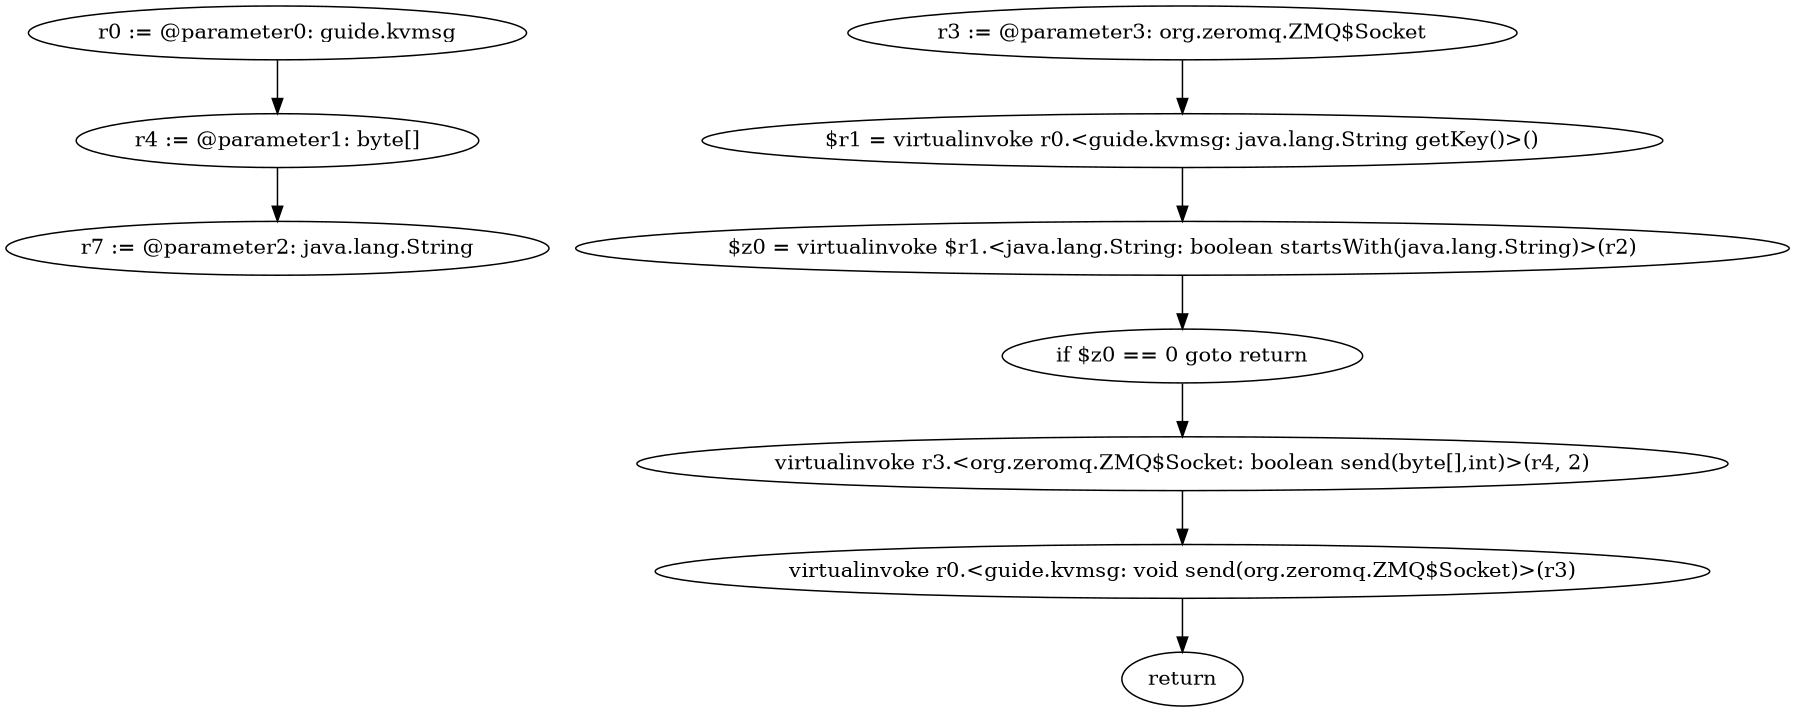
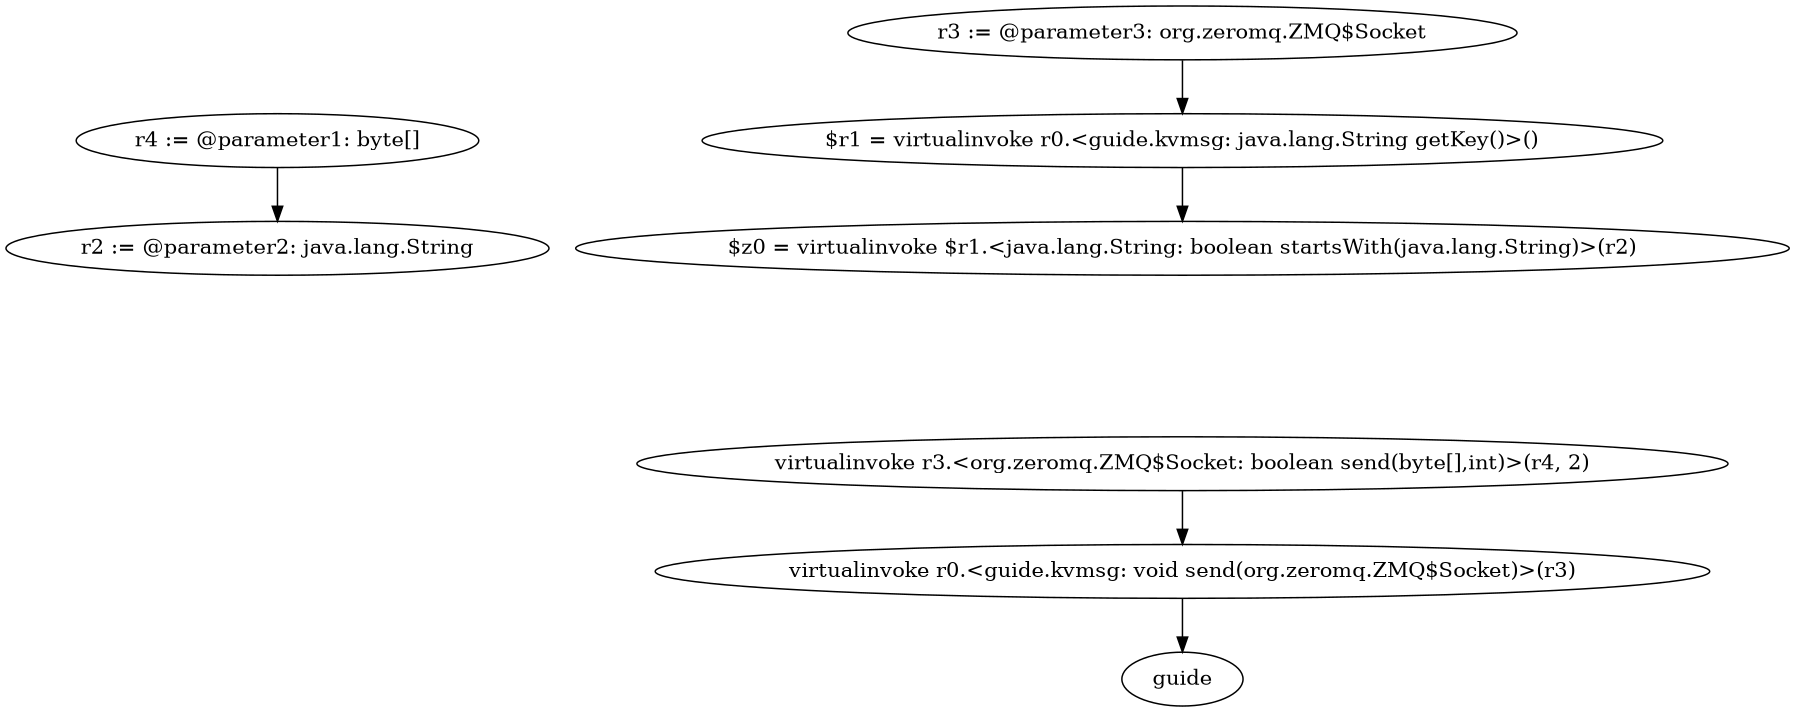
(277, 33) -> none
(277, 248) -> (277, 248)
(1182, 356) -> none
(1182, 679) -> (1182, 679)
